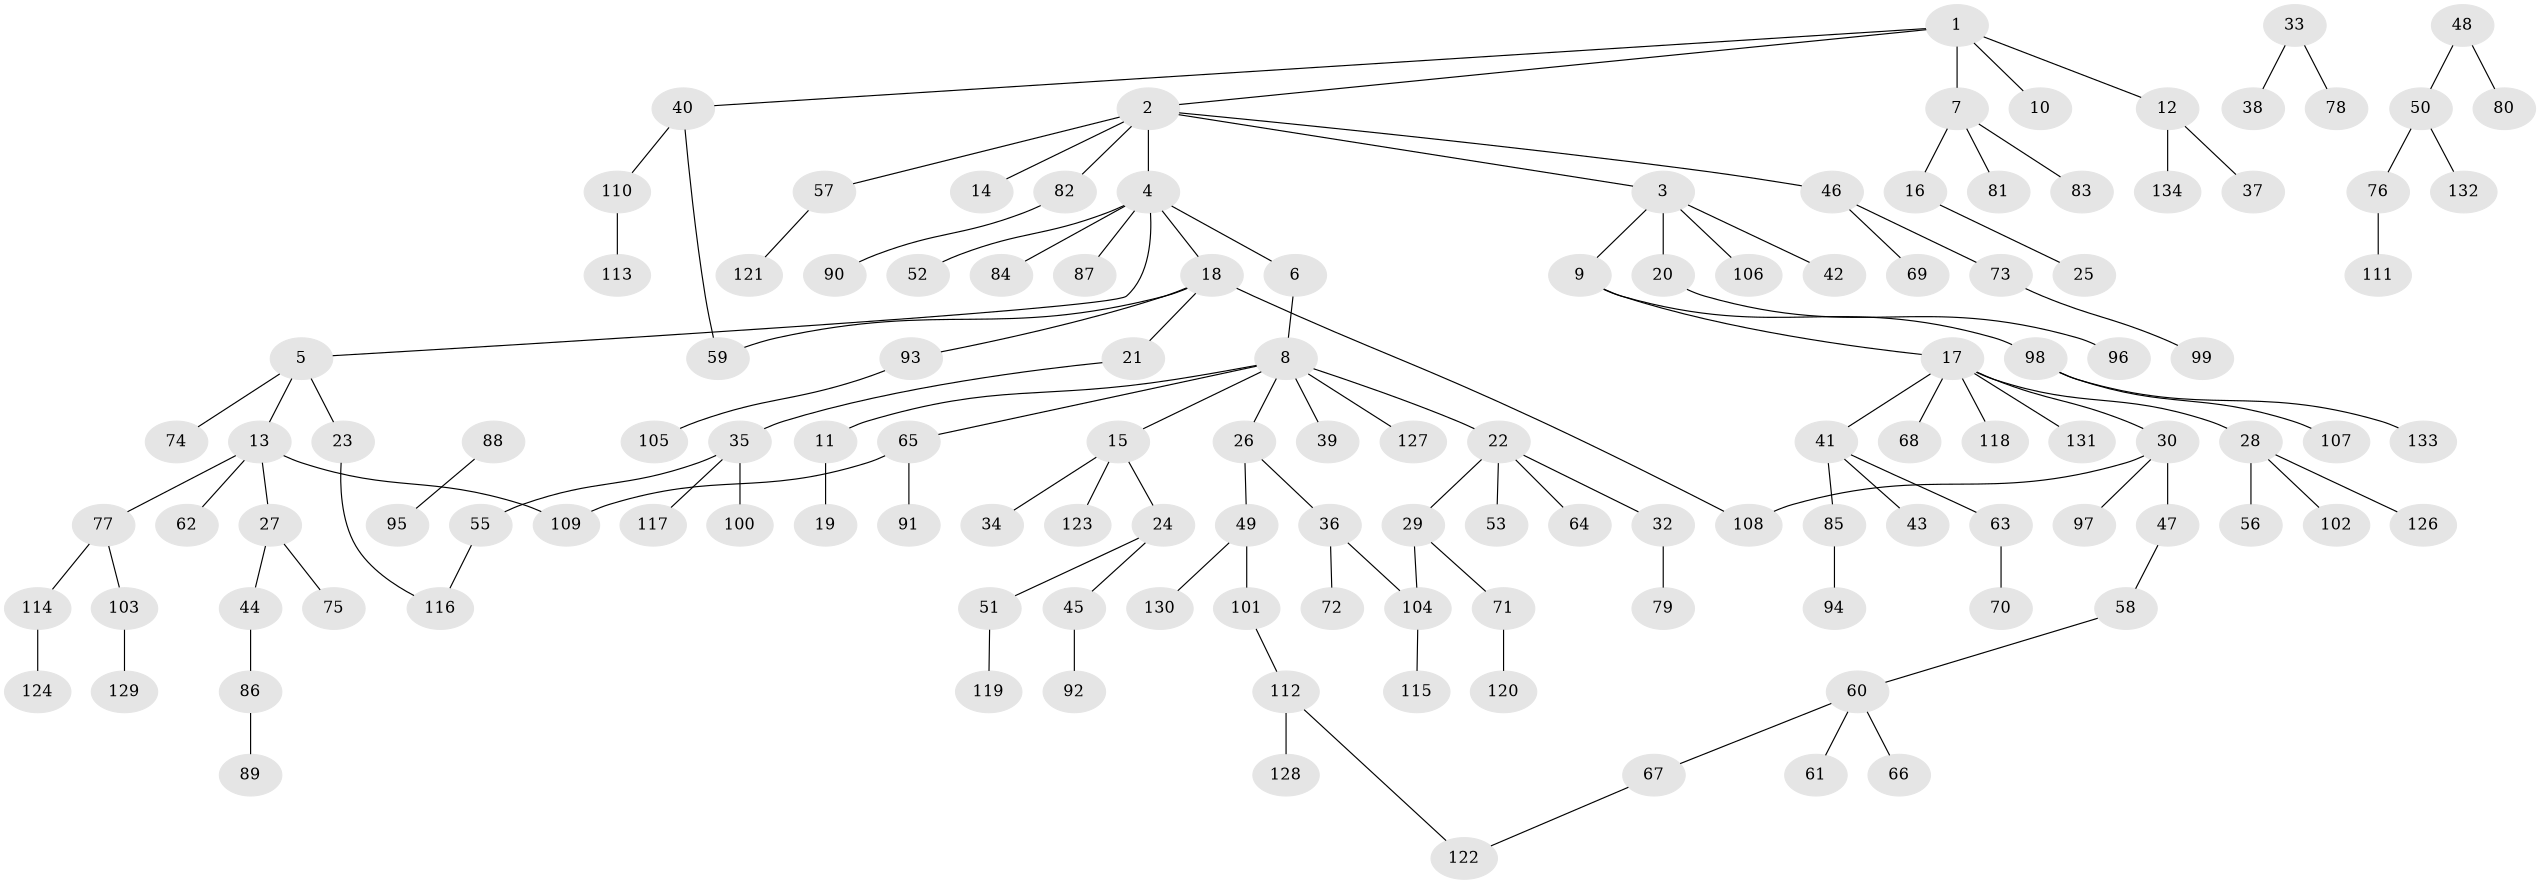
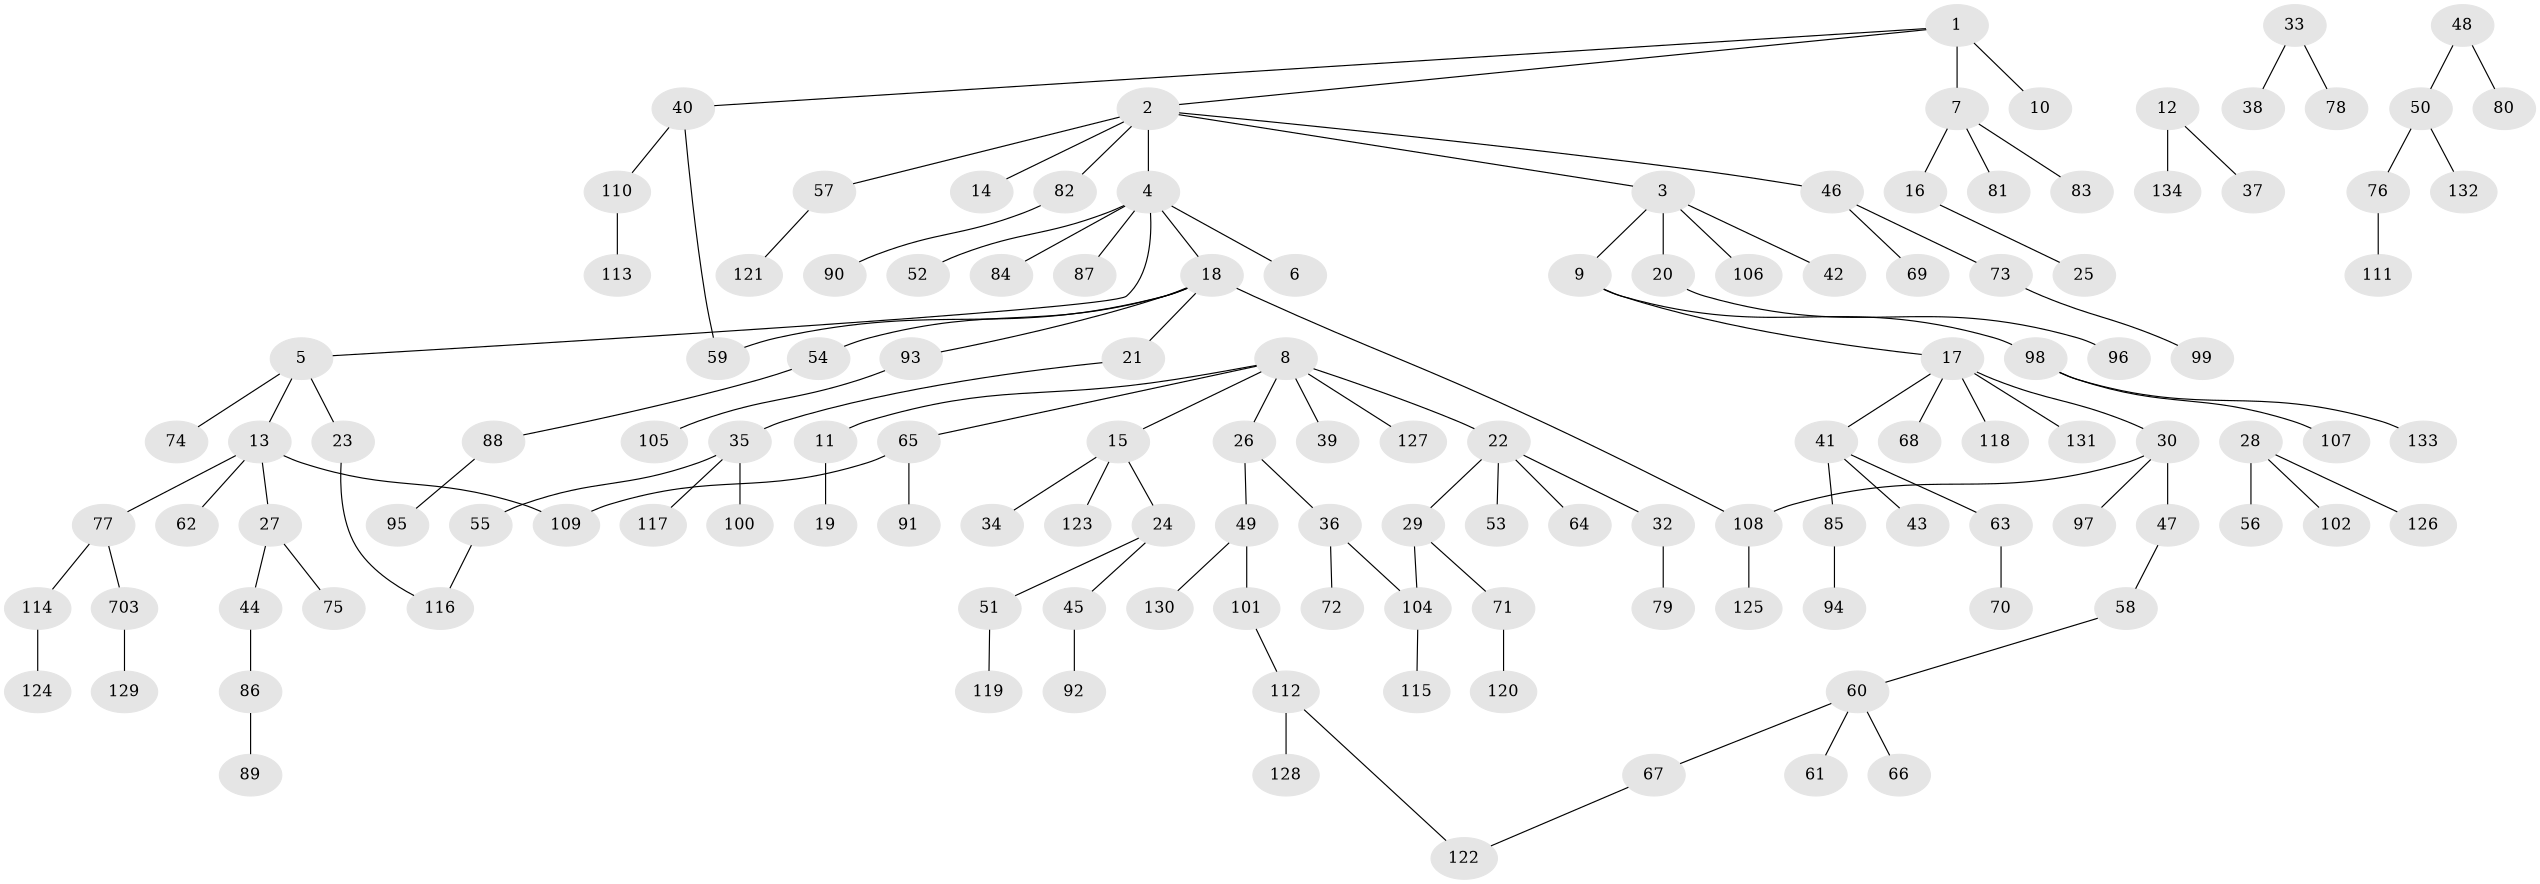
(2062, 67) -> none
(1290, 320) -> none
none -> (819, 359)
(2102, 400) -> none
(124, 609) -> (124, 609)
none -> (1749, 609)
